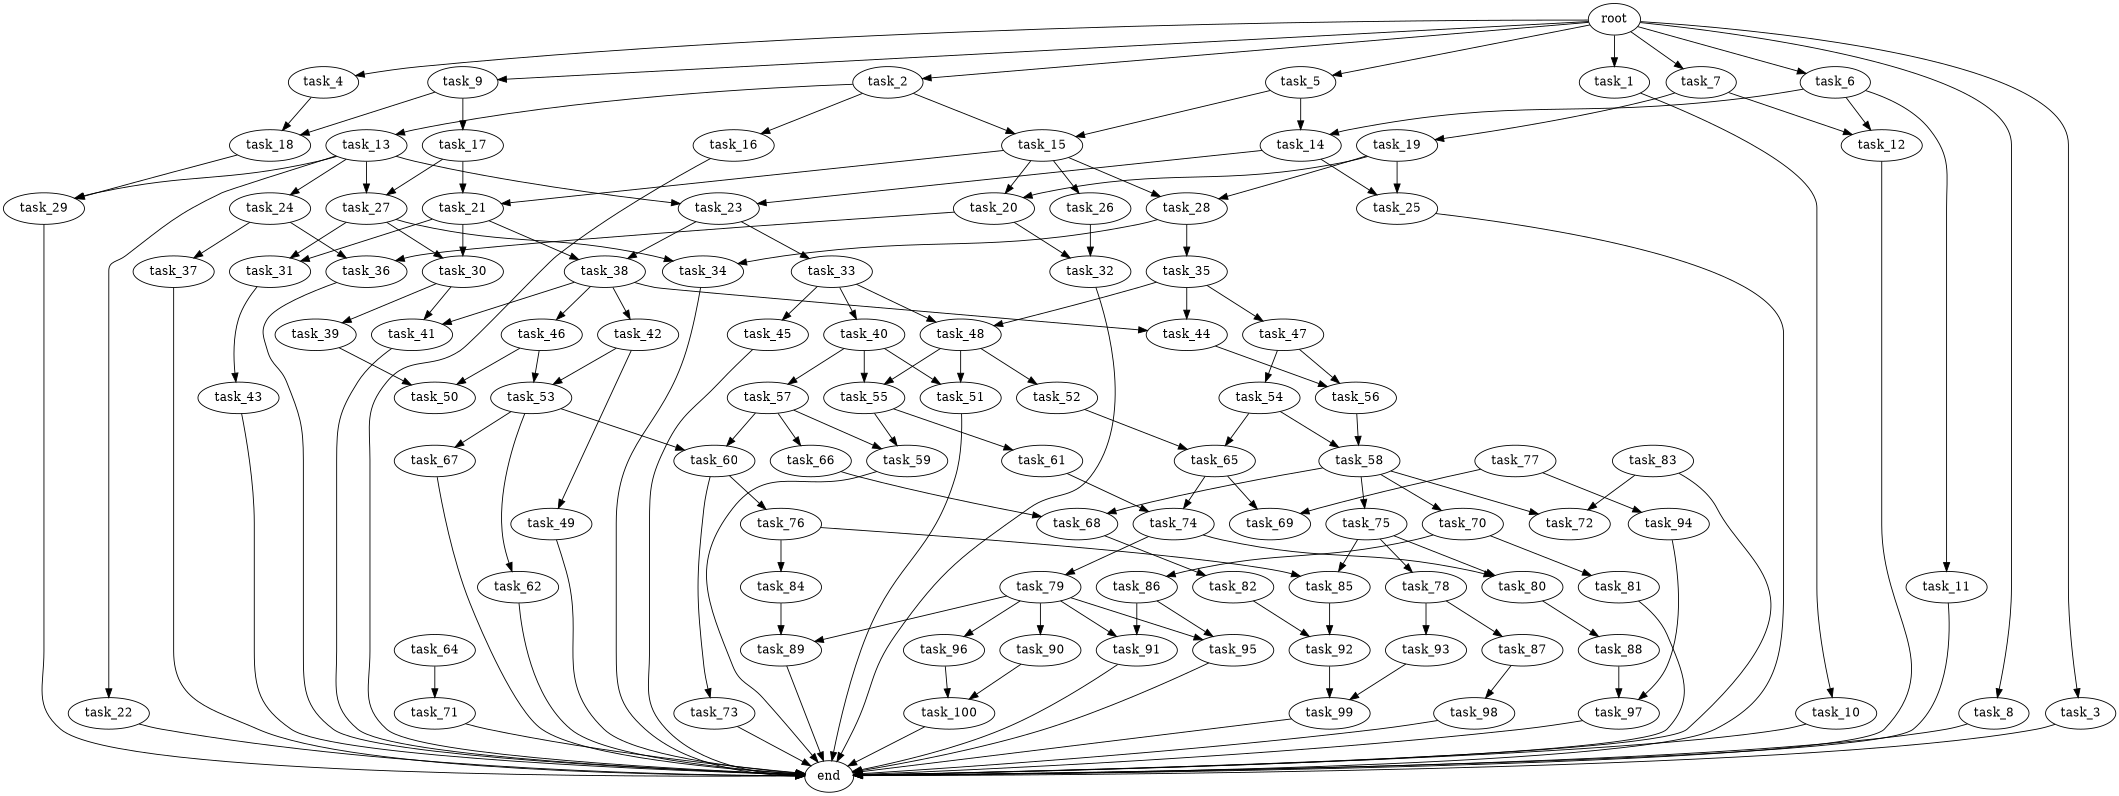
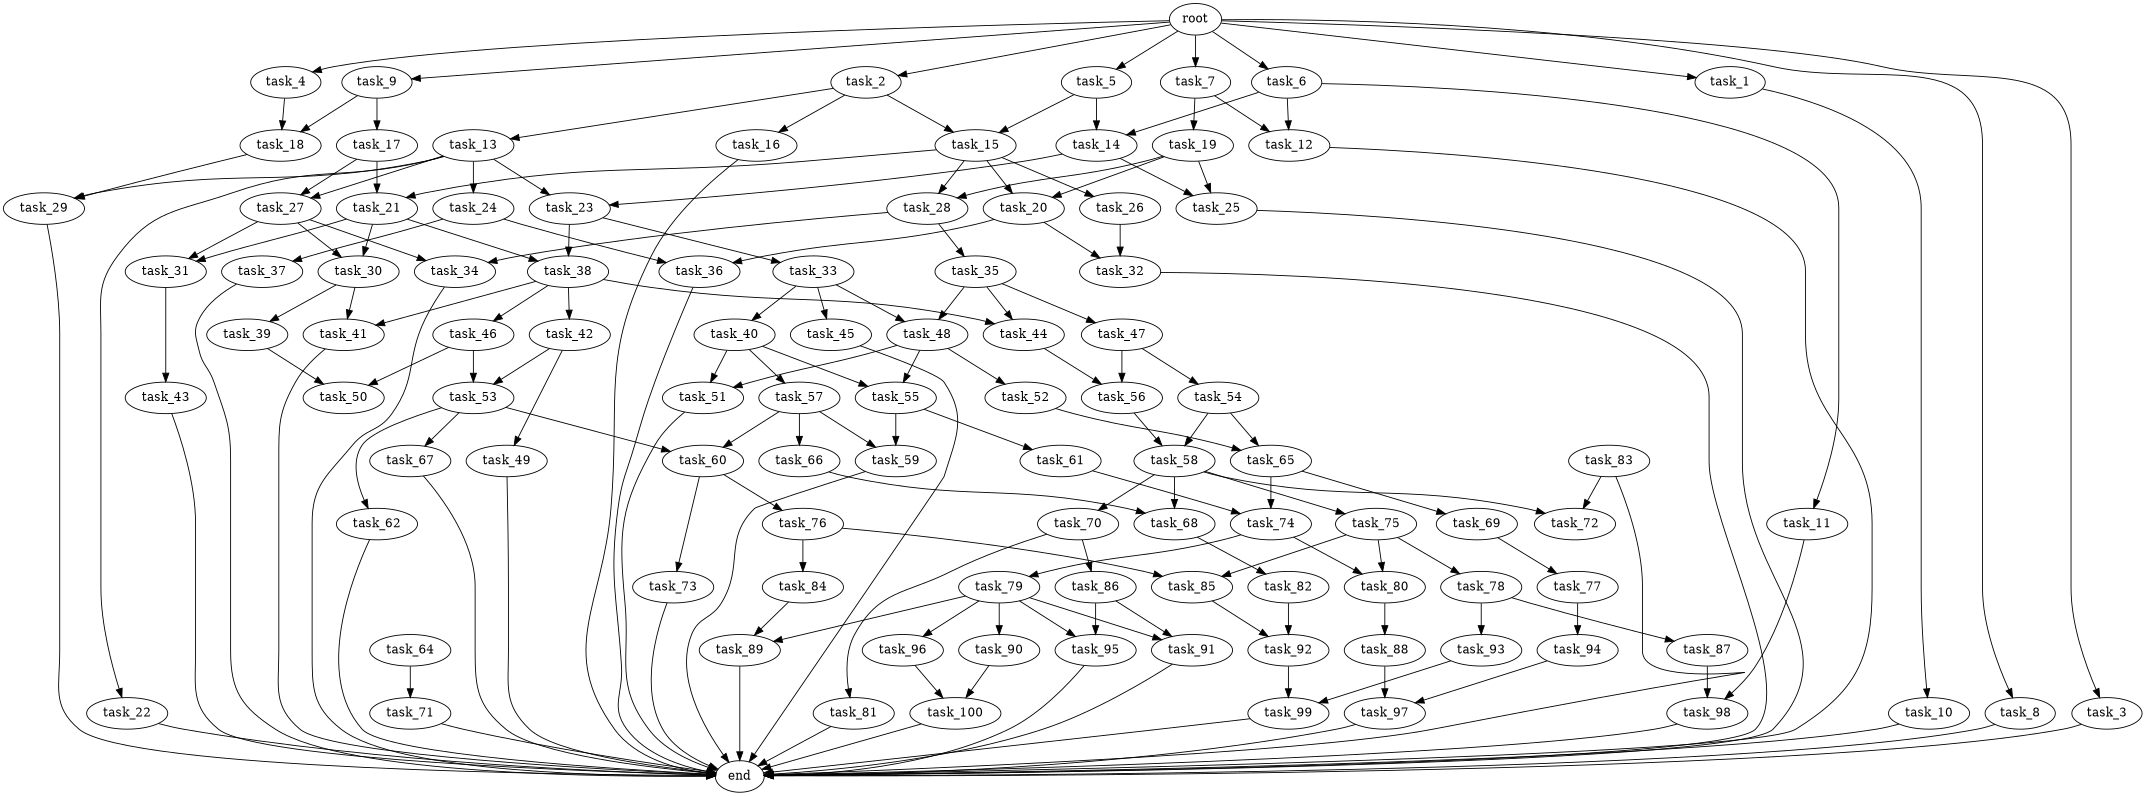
(1394, 489) -> (1523, 553)
(1457, 764) -> (1778, 622)
